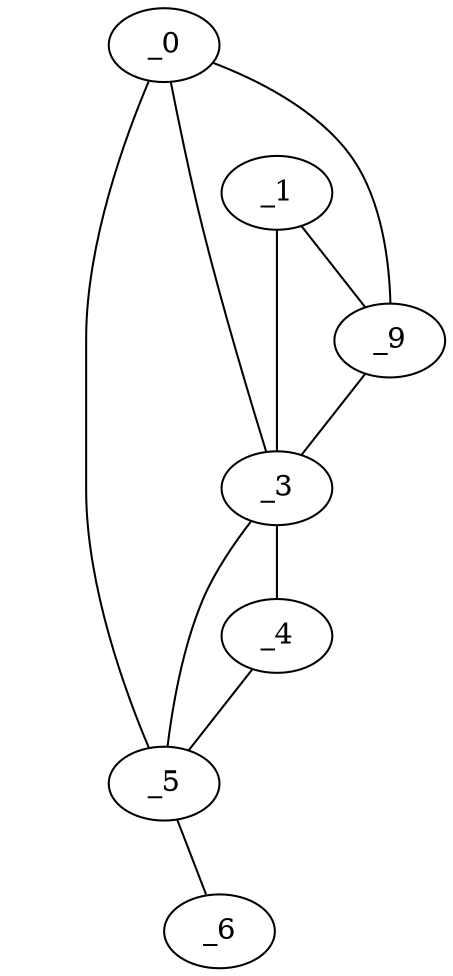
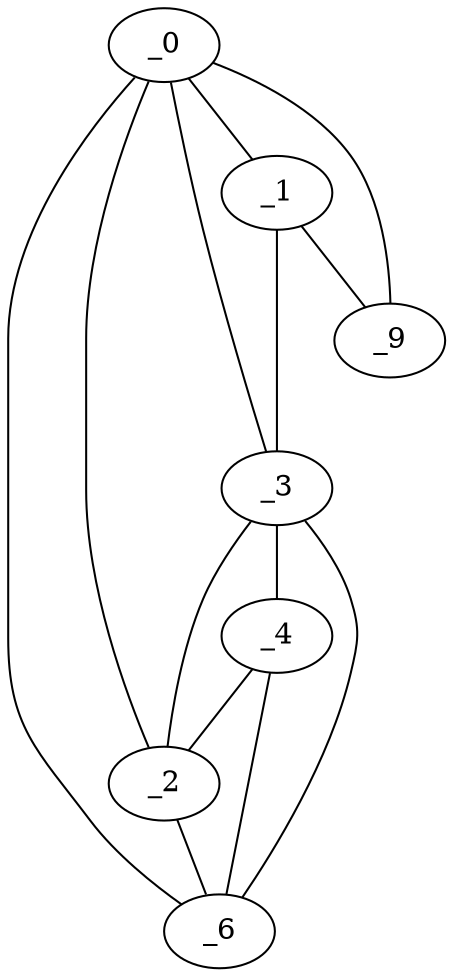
none -> (221, 119)
(333, 414) -> (339, 713)
none -> (8, 505)
(164, 784) -> (164, 784)
none -> (248, 784)
